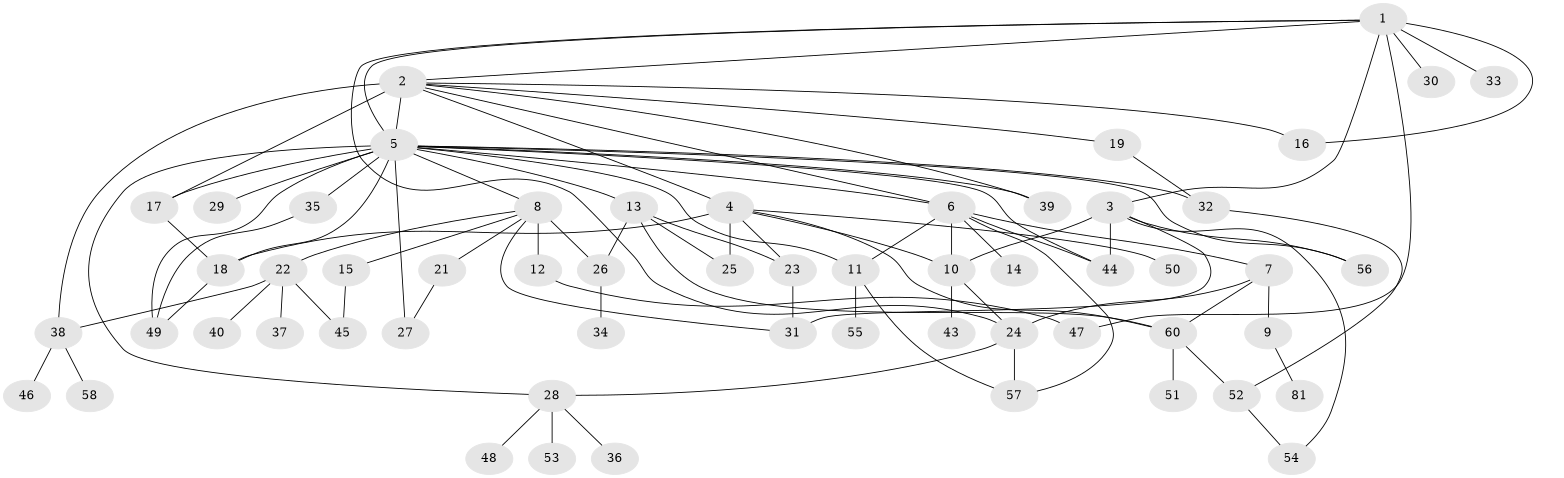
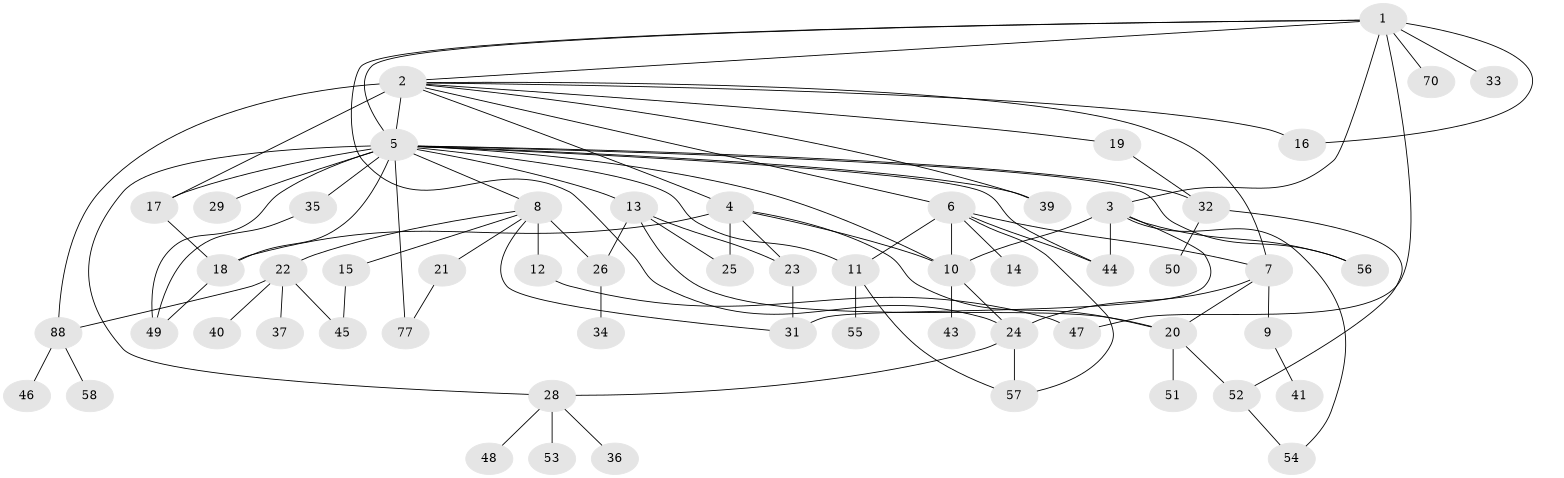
(1431, 82) -> (1431, 82)
none -> (1060, 110)
(674, 172) -> (682, 175)
(945, 226) -> (1190, 239)
(58, 333) -> (58, 333)
(406, 333) -> (406, 333)
(1173, 333) -> (1173, 333)
(1300, 396) -> (1300, 396)
